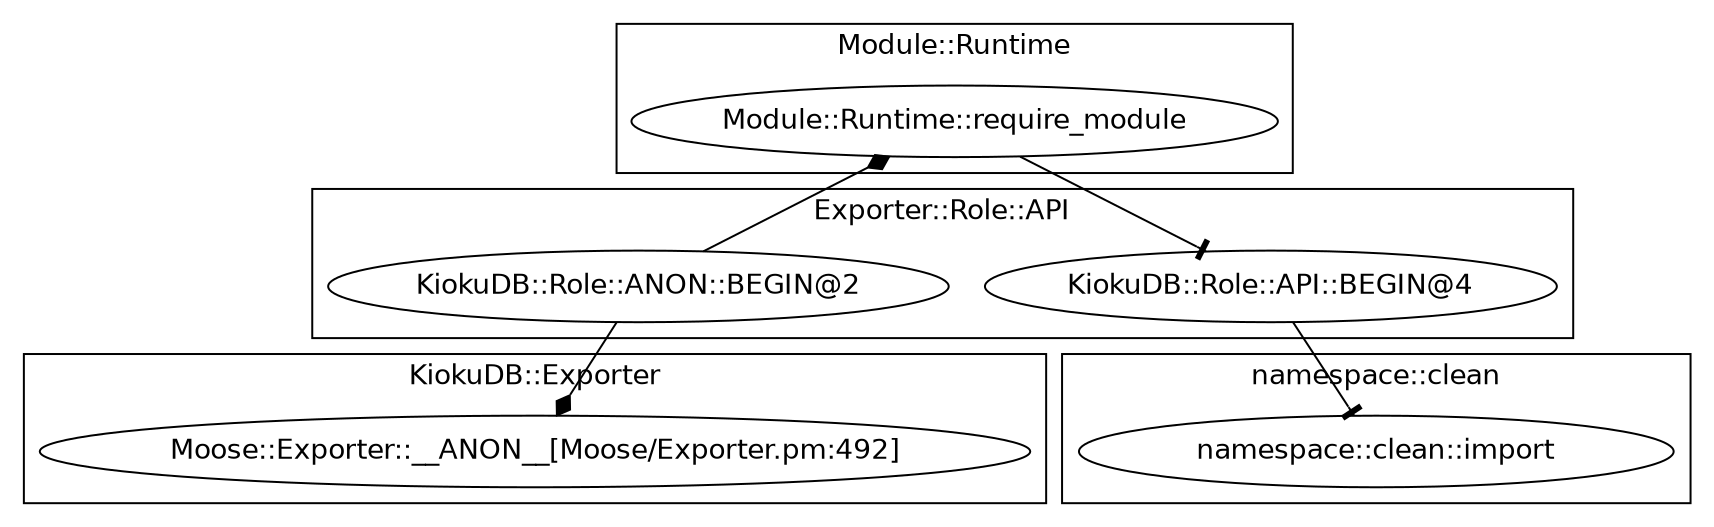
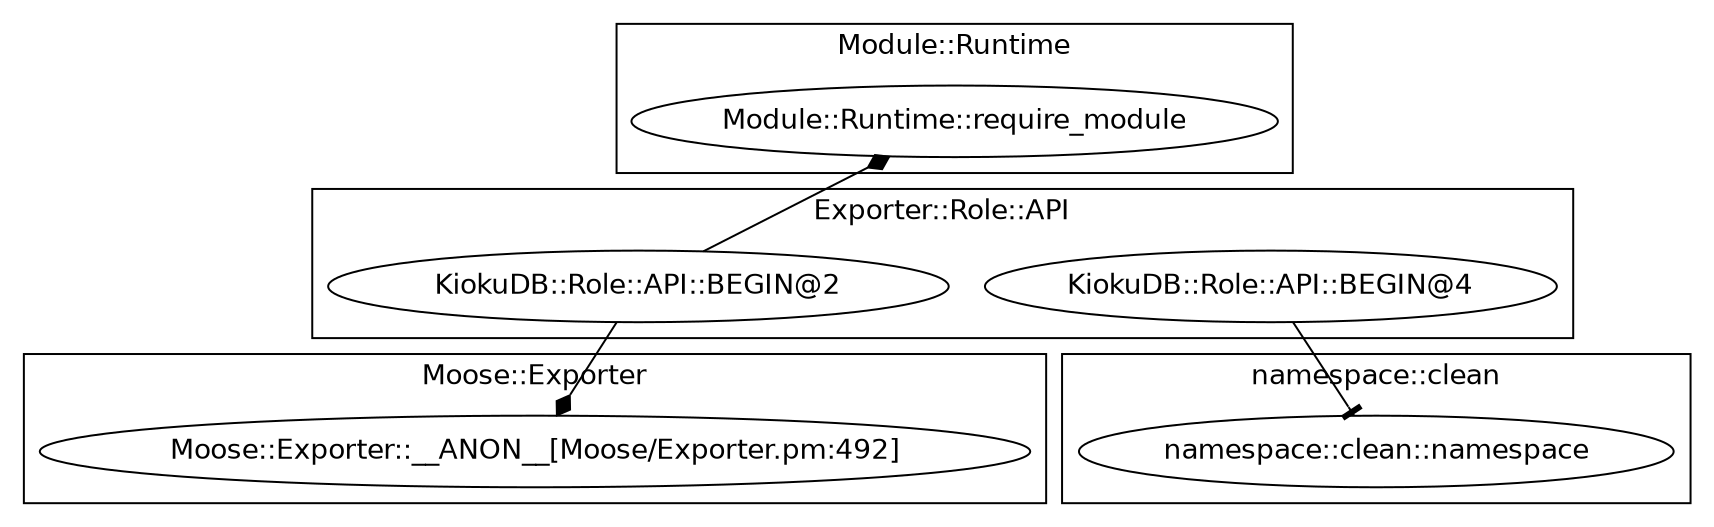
(1109, 202) -> none
(638, 286) -> (638, 286)
(535, 377) -> (535, 377)
(1376, 451) -> (1376, 451)
